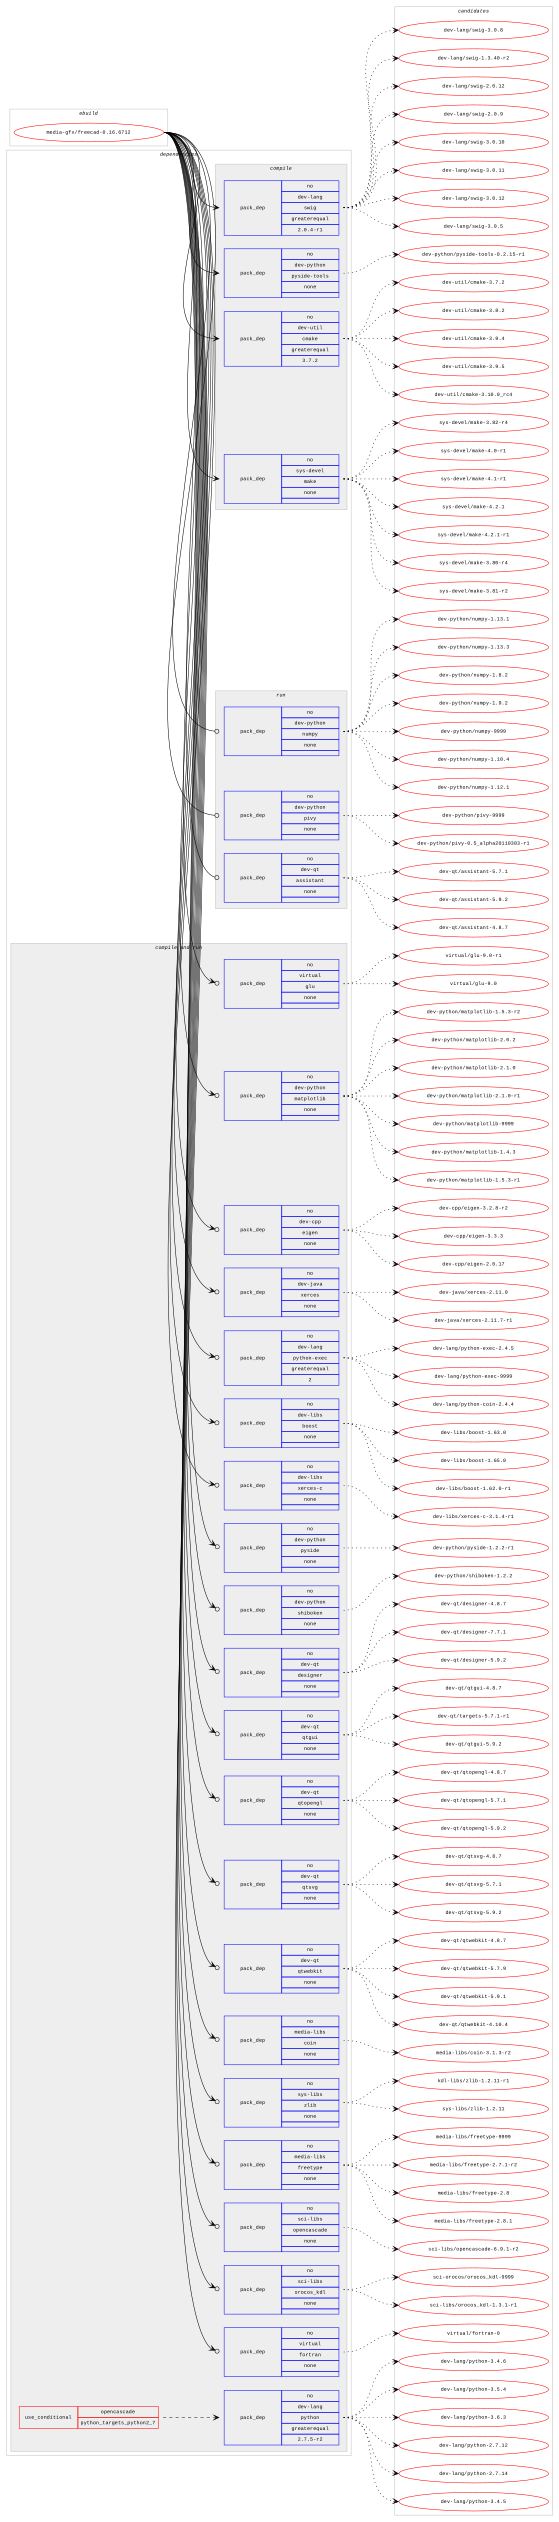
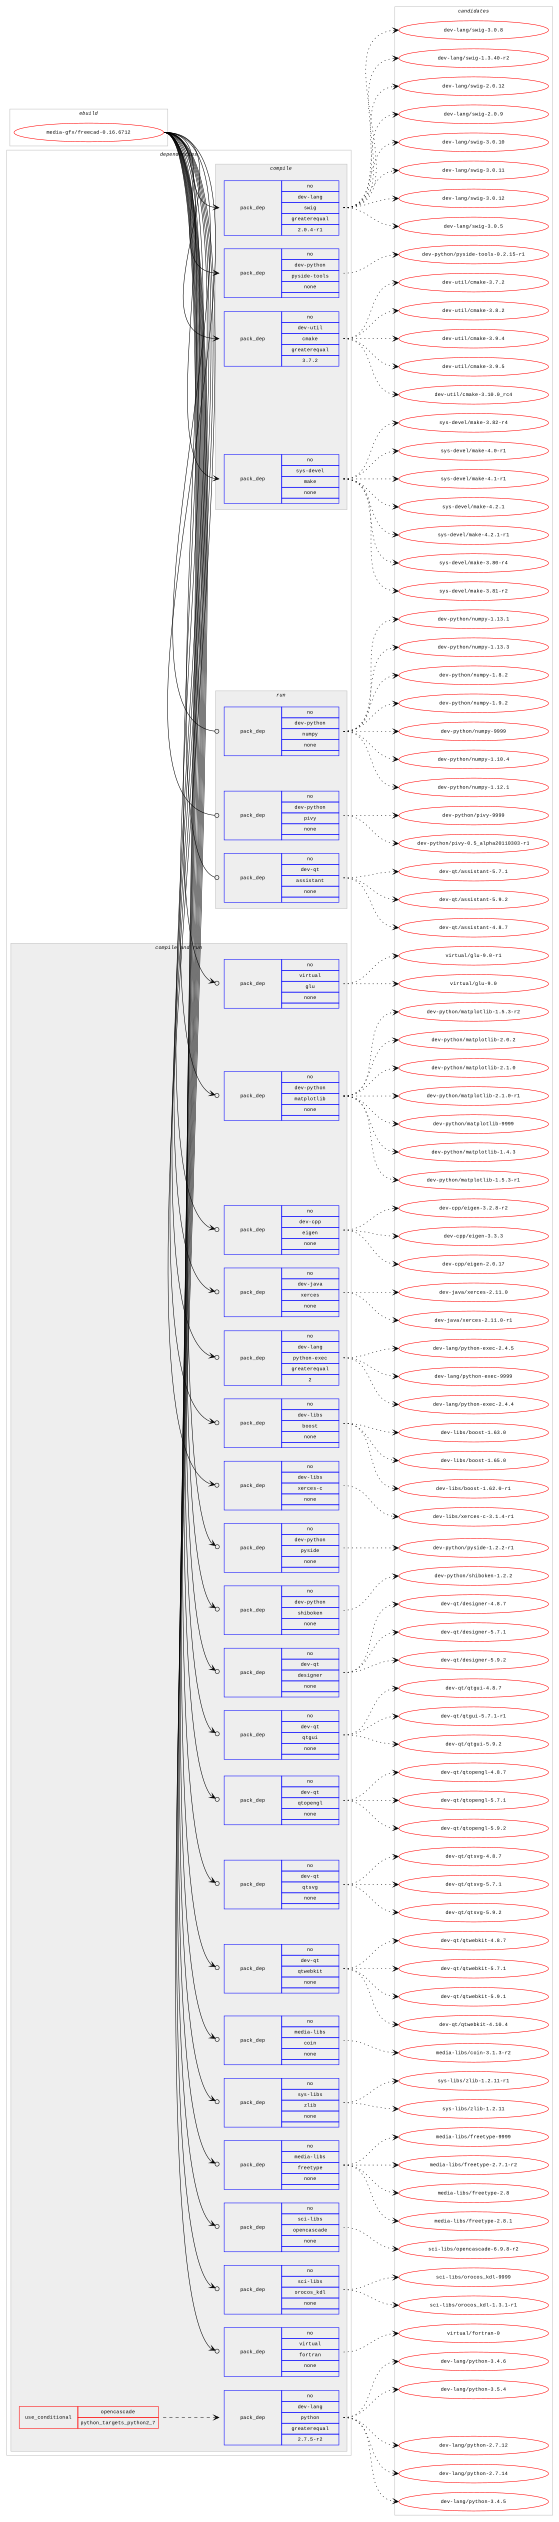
(474, 1320) -> (474, 1320)
(474, 1405) -> (474, 1405)
(474, 1632) -> (474, 1632)
(474, 1716) -> (474, 1716)
(474, 1969) -> (474, 1969)
(474, 2081) -> (474, 2081)
(474, 2249) -> (474, 2249)
(474, 2277) -> (474, 2277)
(474, 2417) -> none
